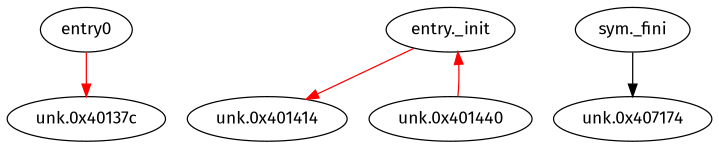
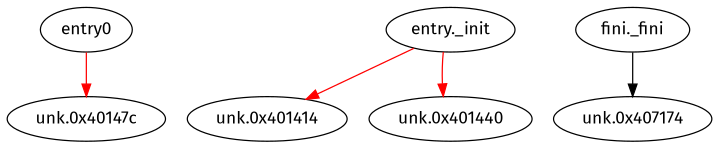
(633, 30) -> (633, 30)
(459, 80) -> (442, 68)
(86, 119) -> (86, 119)
